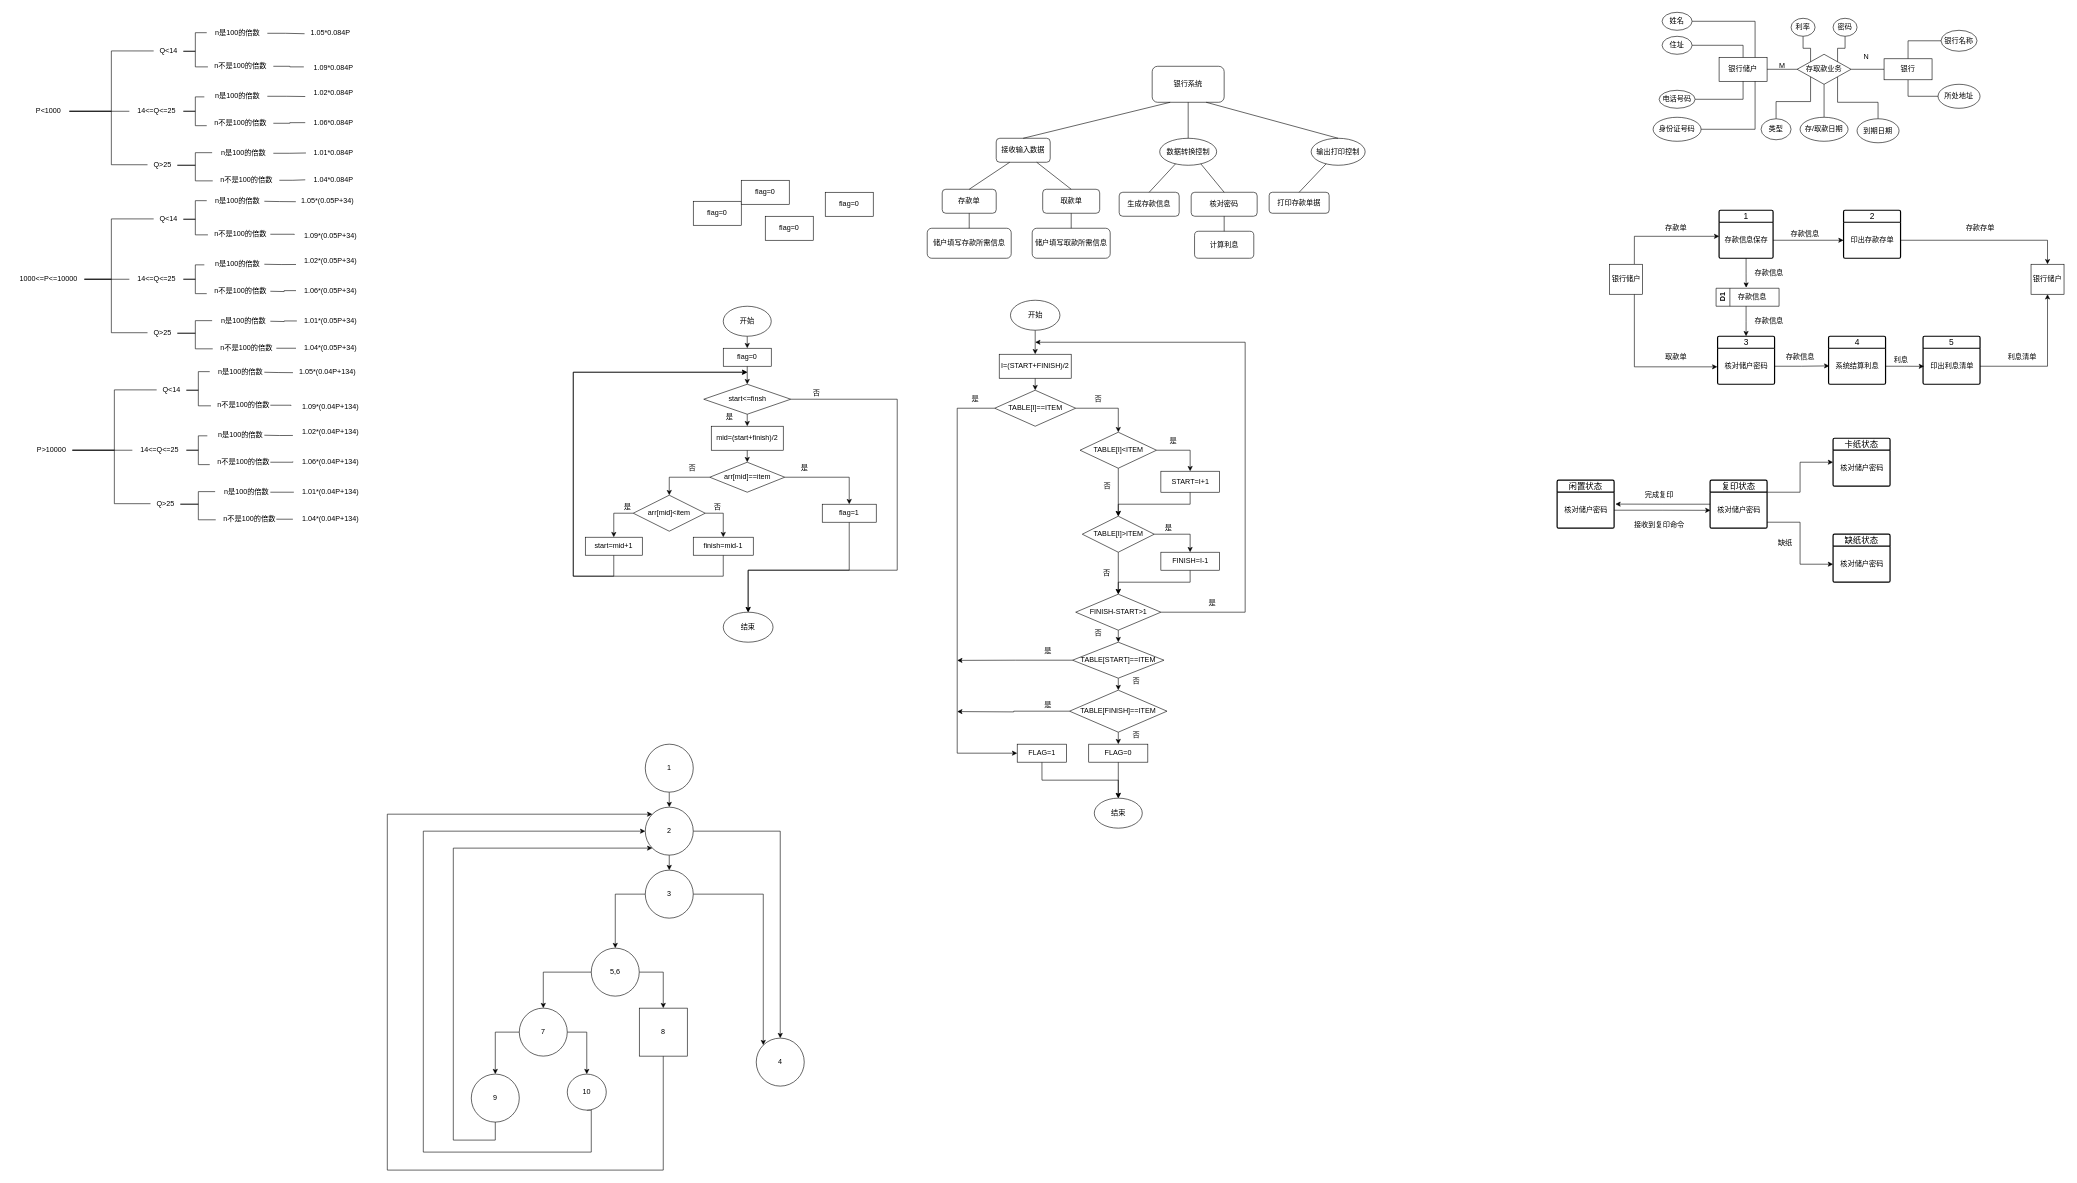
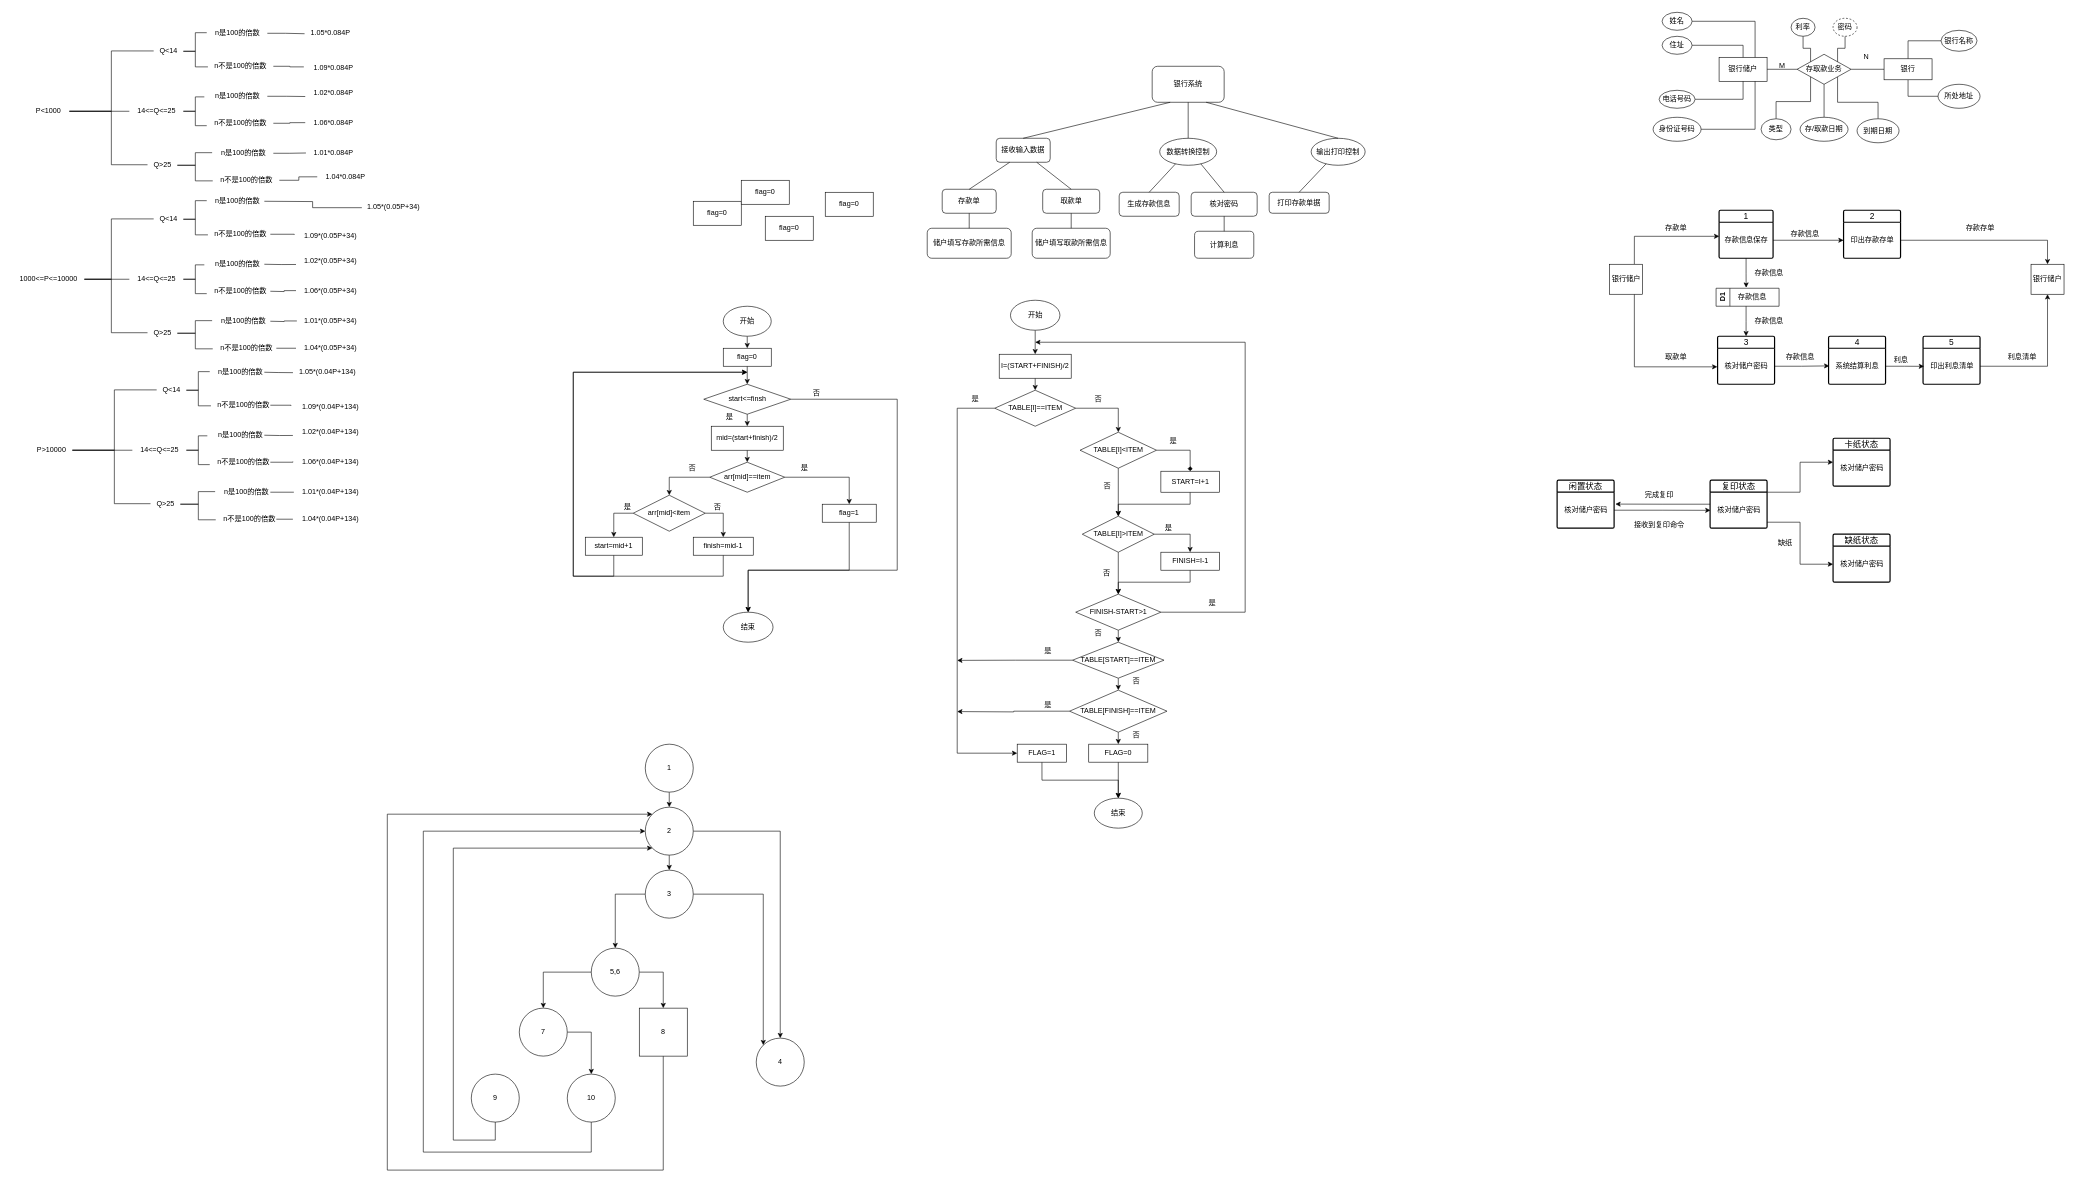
(1845, 27) -> (1845, 27)
(333, 180) -> (345, 177)
(327, 201) -> (393, 207)
(1190, 465) -> (1190, 465)
(495, 1032) -> none
(587, 1092) -> (591, 1098)
